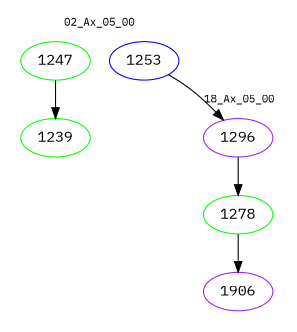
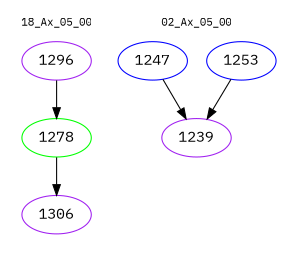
(56, 61) -> (153, 61)
(203, 99) -> (222, 94)
(56, 138) -> (197, 138)
(238, 292) -> (57, 215)
